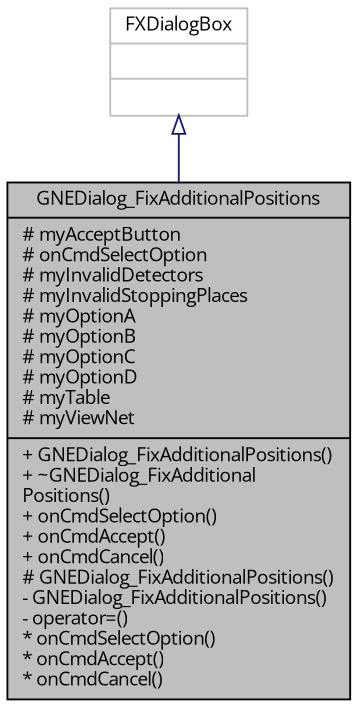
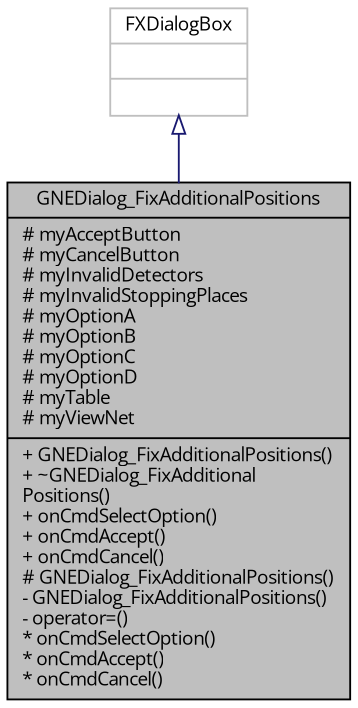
(115, 256) -> (101, 256)
